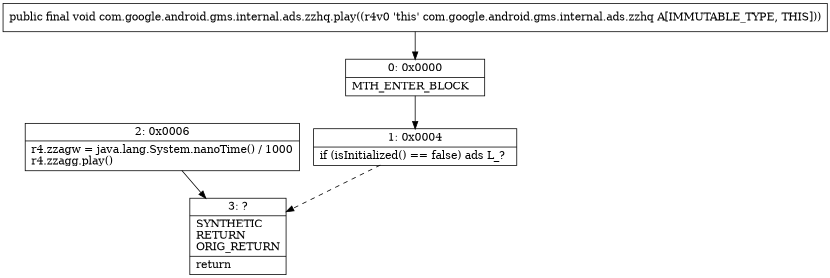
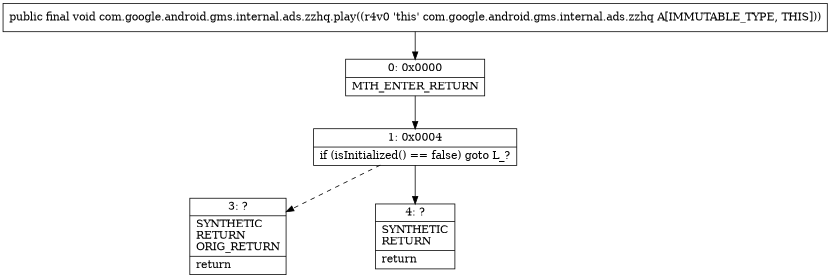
(411, 86) -> (415, 86)
(162, 147) -> none
(412, 156) -> (415, 156)
none -> (415, 236)
